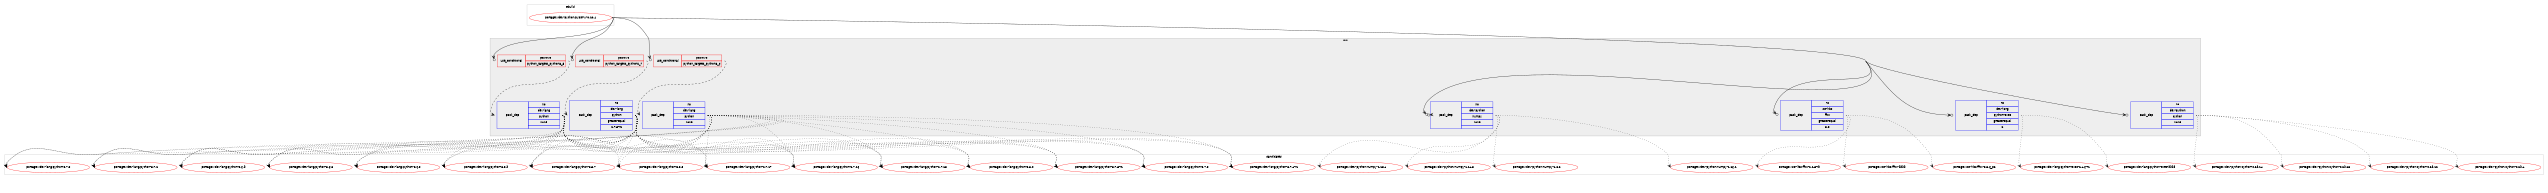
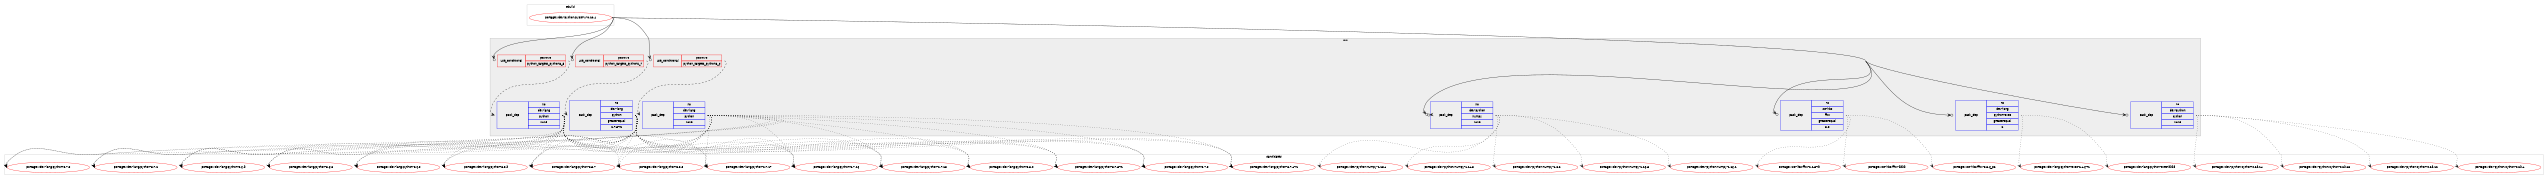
none -> (1624, 167)
